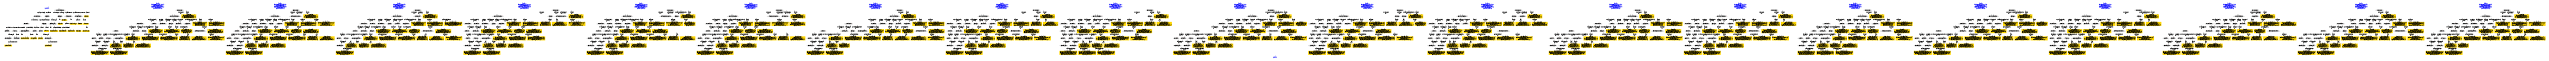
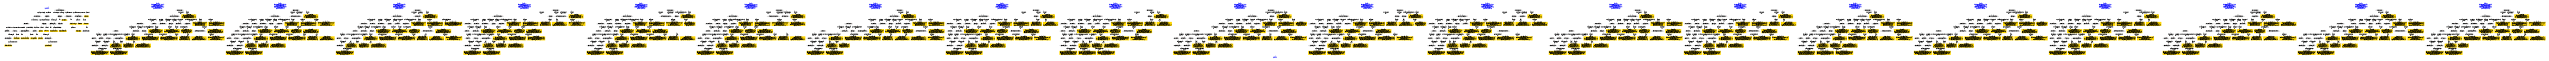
(60, 24) -> (60, 24)
(70, 27) -> (70, 27)
(41, 31) -> (41, 31)
(71, 31) -> none
(86, 31) -> (86, 31)
(17, 38) -> (17, 38)
(8, 46) -> (8, 46)
